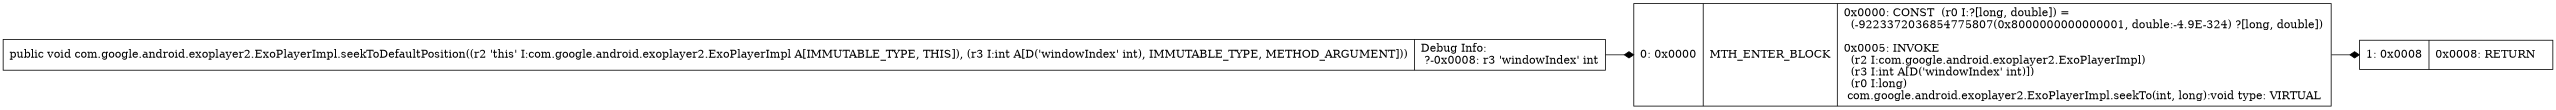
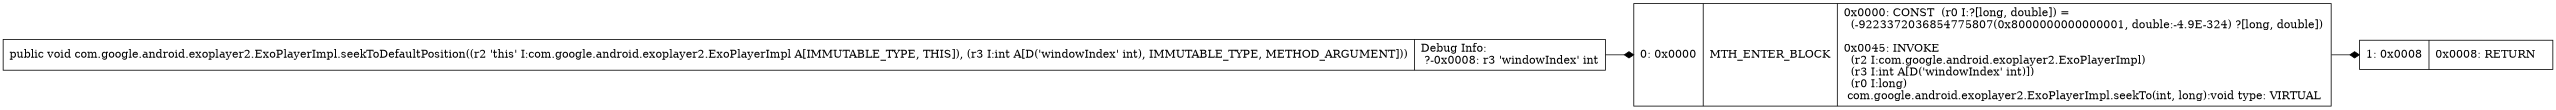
(1895, 49) -> (1895, 49)
